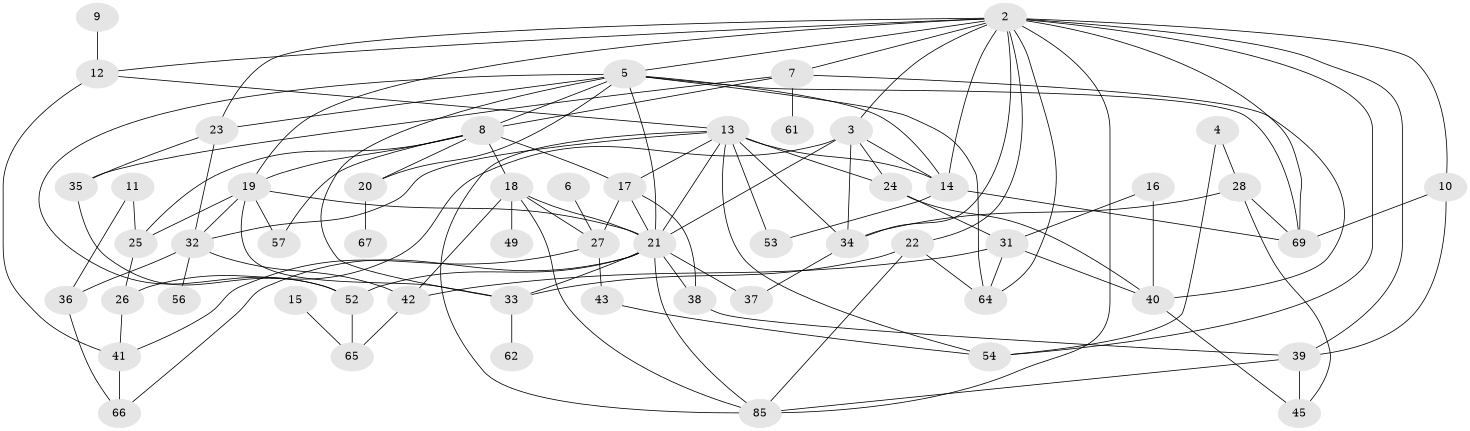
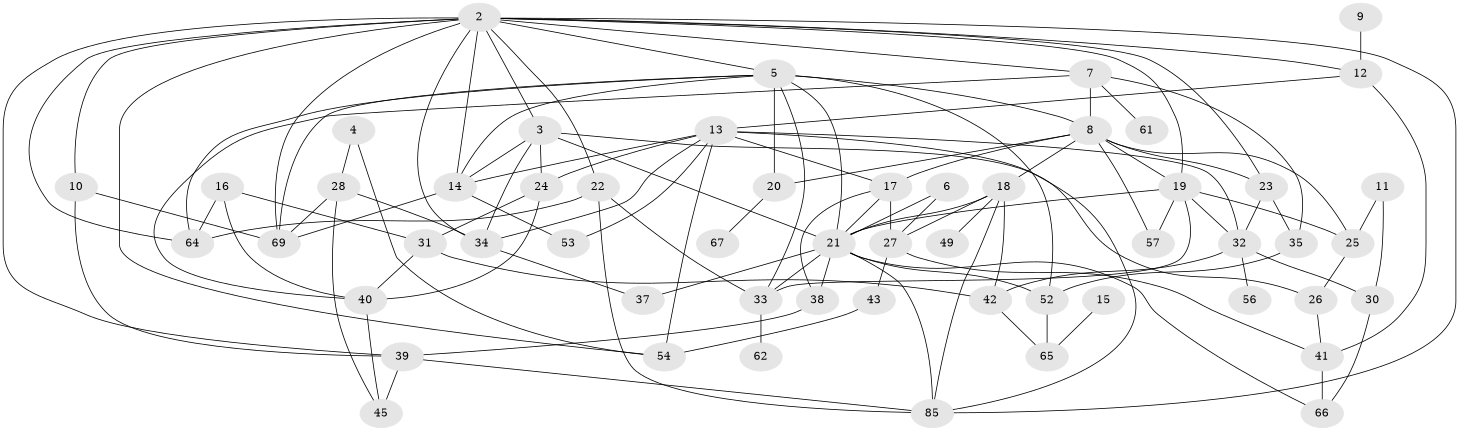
(439, 99) -> (1192, 162)
(691, 187) -> (897, 212)
(996, 272) -> (208, 215)
(66, 300) -> (1373, 300)
